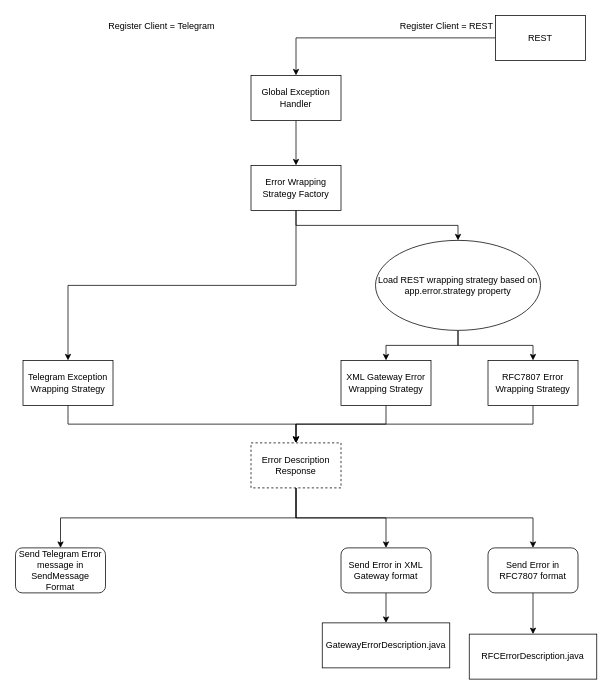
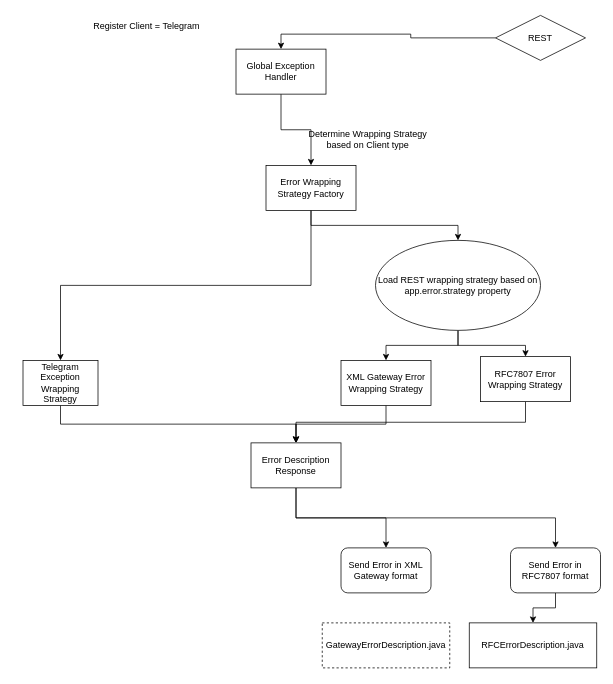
(162, 27) -> (147, 27)
(447, 27) -> none
(540, 38) -> (540, 38)
(296, 98) -> (281, 72)
none -> (368, 139)
(296, 188) -> (311, 188)
(68, 383) -> (60, 383)
(533, 383) -> (525, 379)
(296, 465) -> (296, 465)
(60, 529) -> none
(60, 570) -> none
(533, 570) -> (555, 570)
(386, 616) -> none
(386, 645) -> (386, 645)
(533, 657) -> (533, 645)
